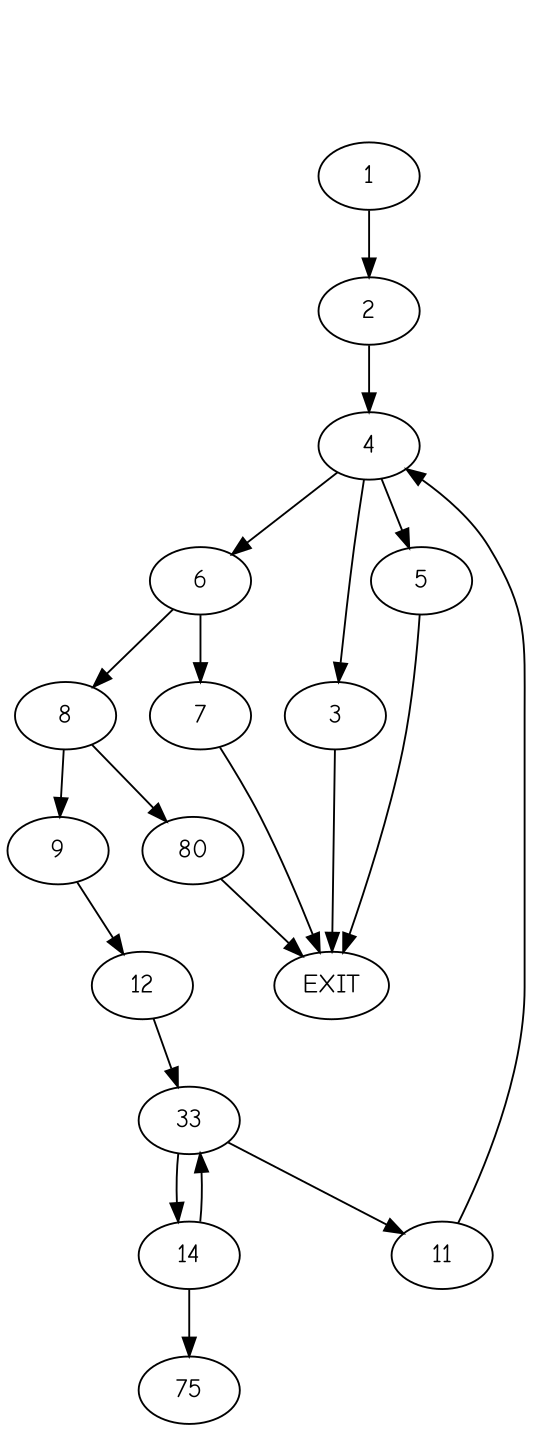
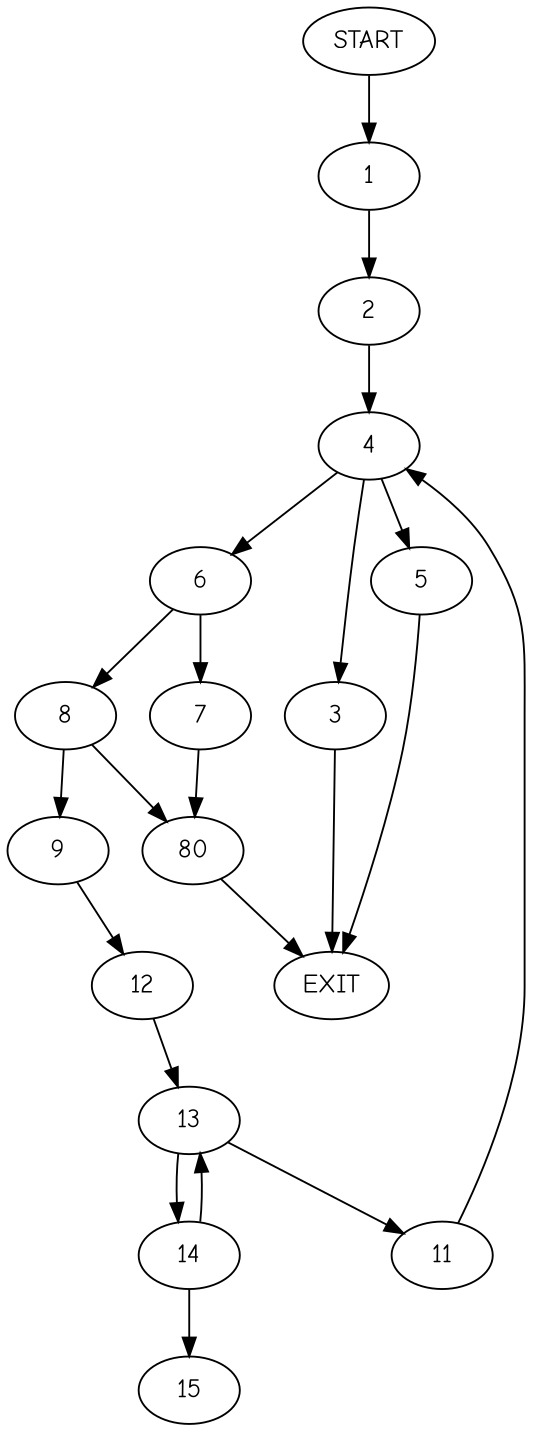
none -> (369, 41)
(271, 839) -> (197, 774)
(189, 1120) -> (189, 1120)
(189, 1390) -> (189, 1390)
